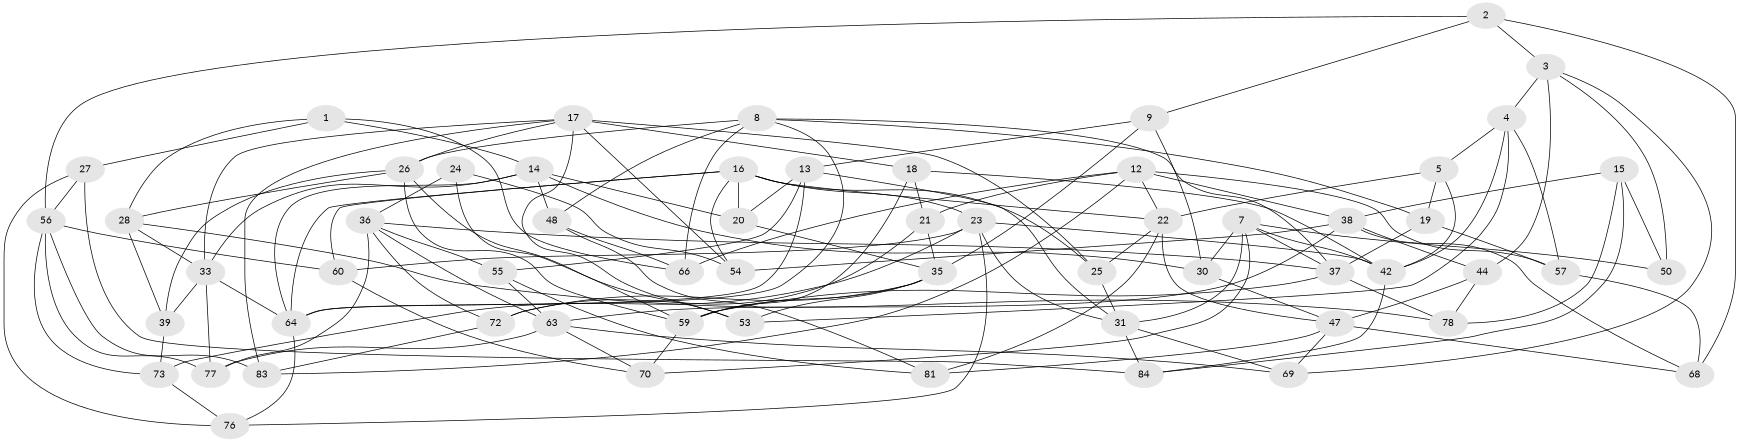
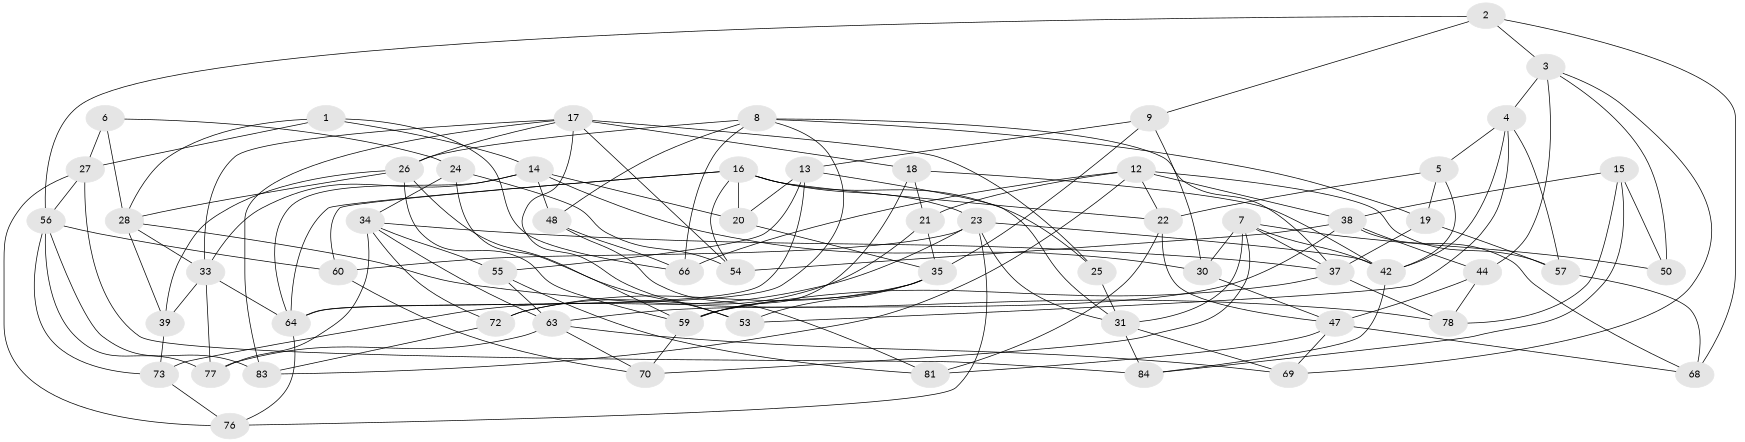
none -> (105, 118)
(365, 221) -> (365, 221)
(1130, 247) -> none
